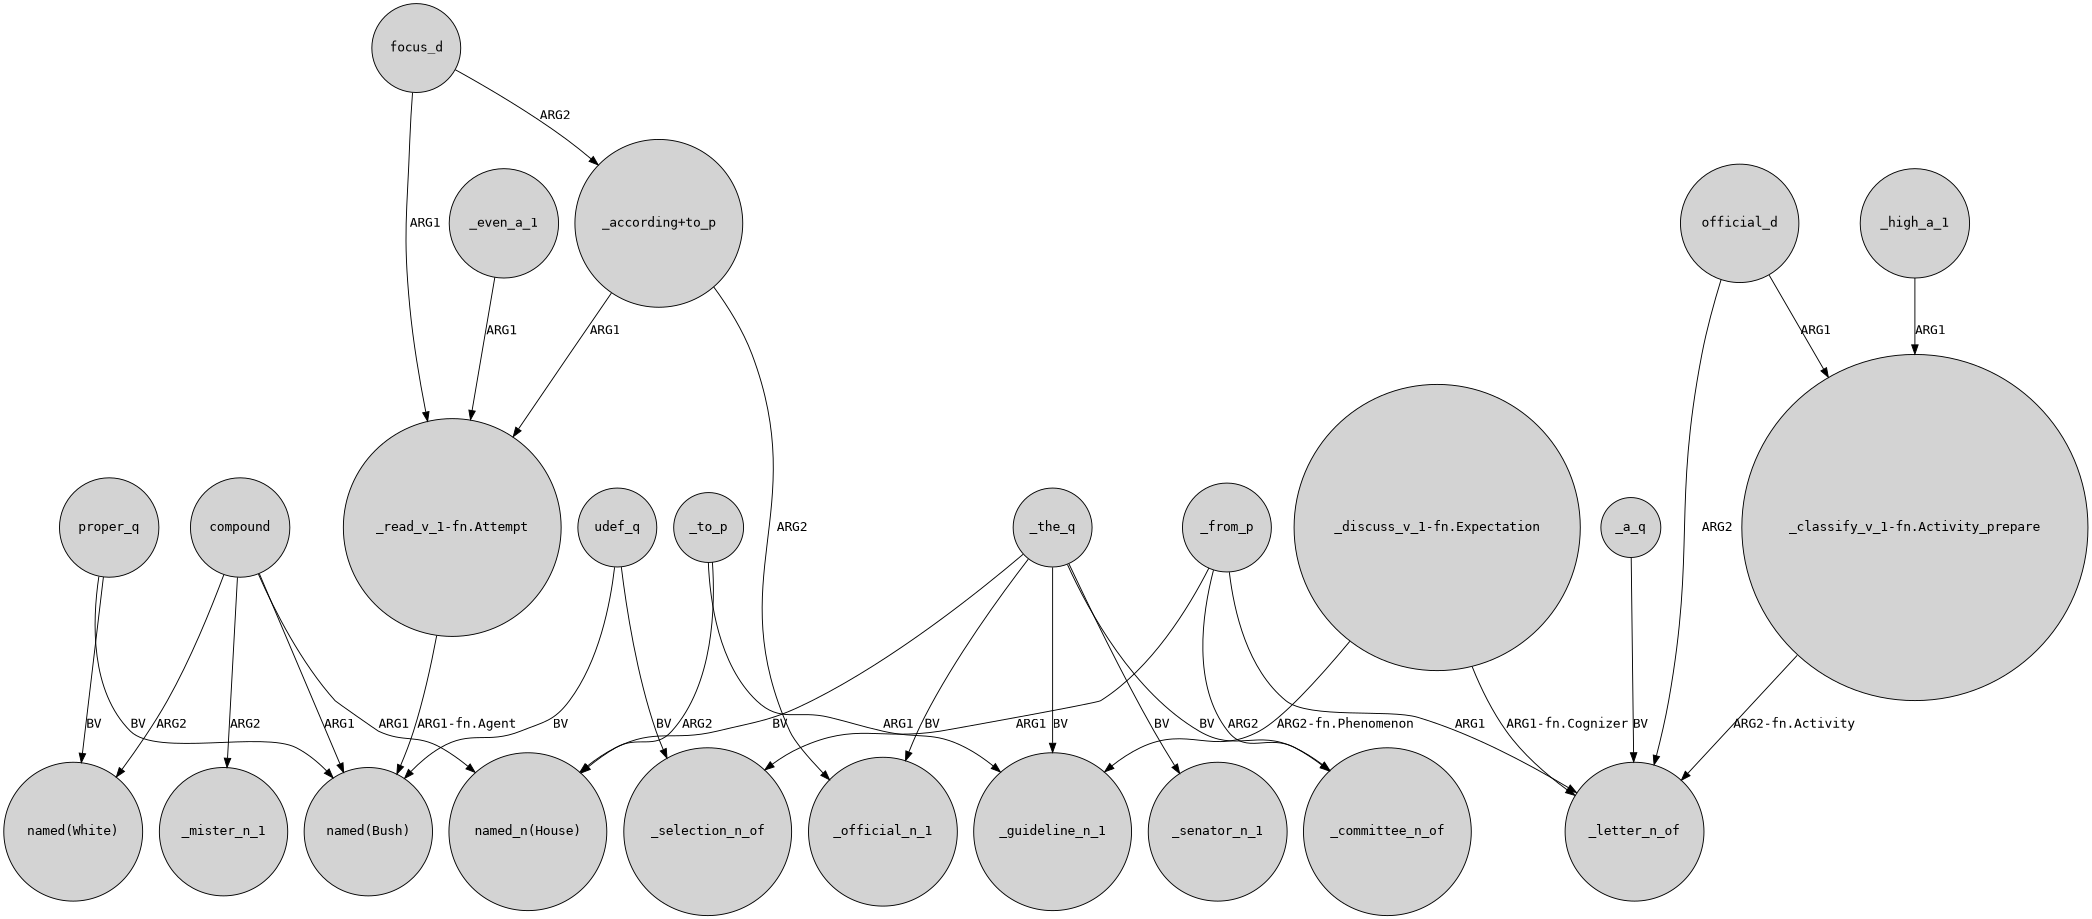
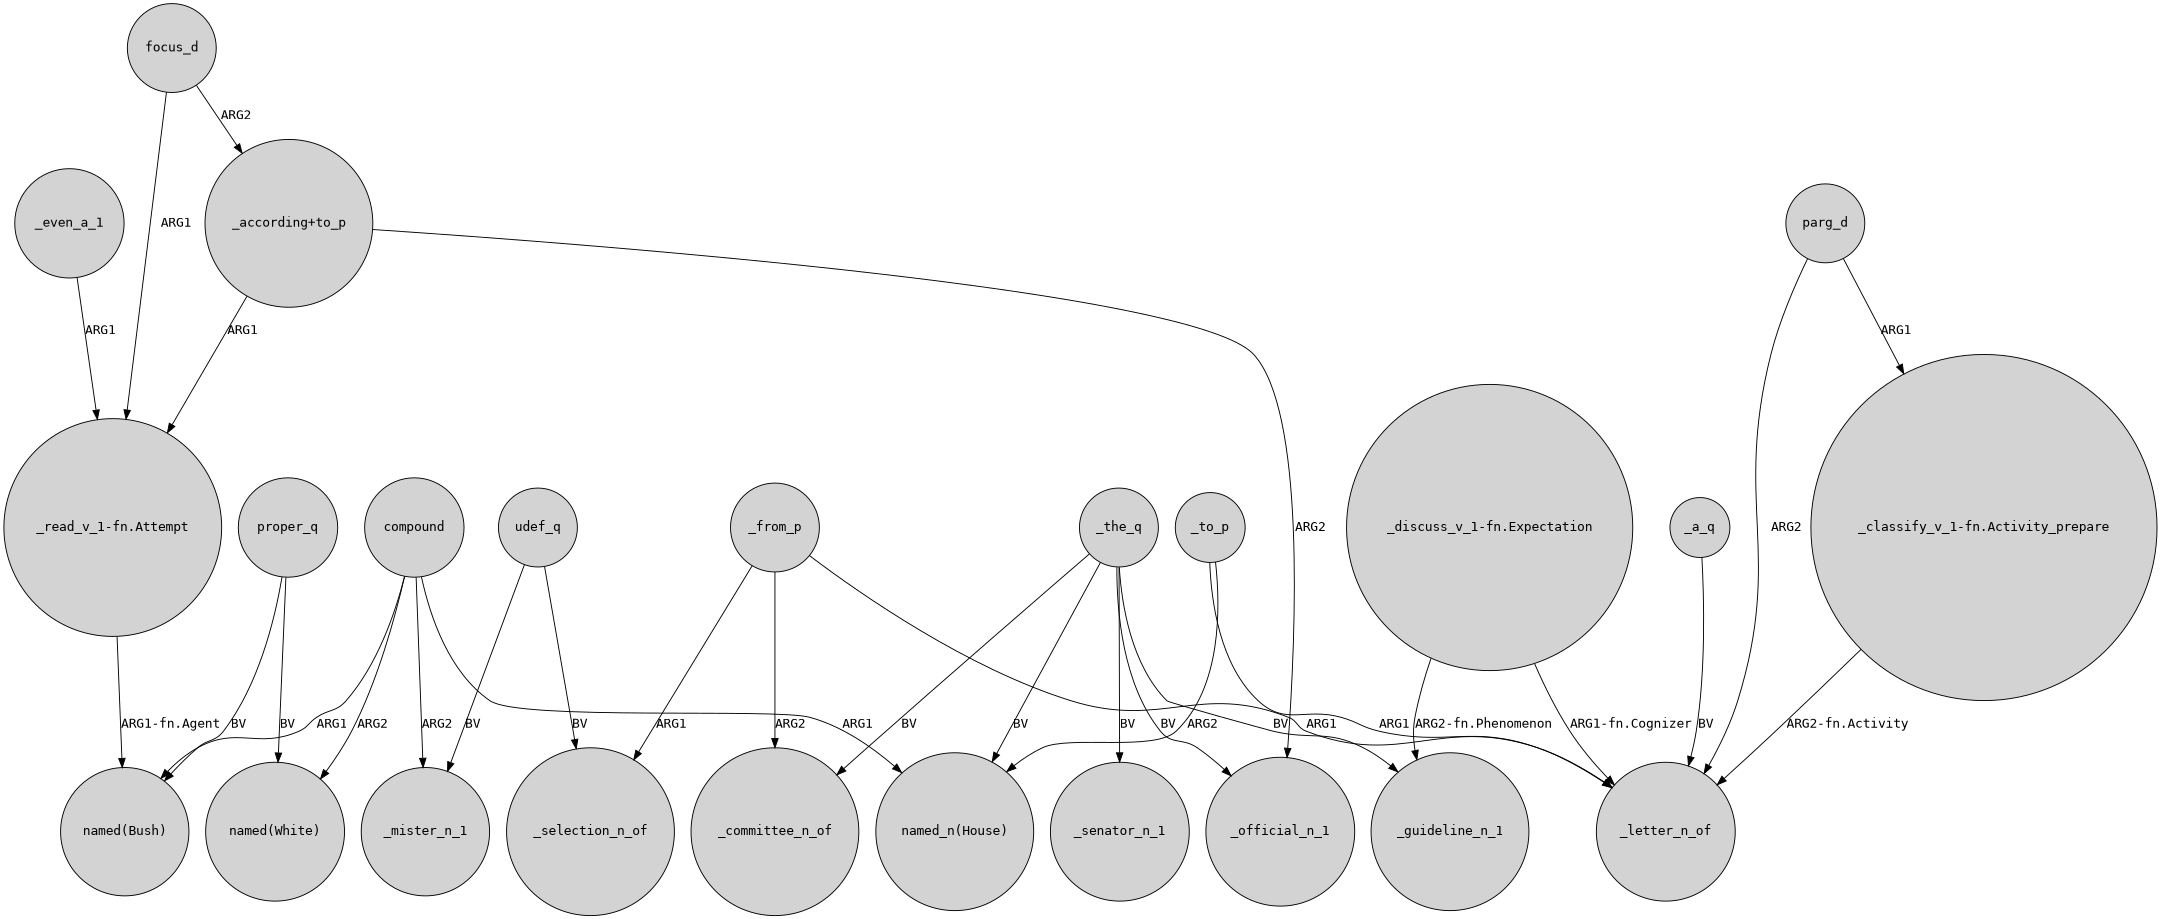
(1740, 223) -> (1825, 223)
(1915, 223) -> none
(557, 714) -> (488, 664)
(803, 715) -> (1359, 724)
